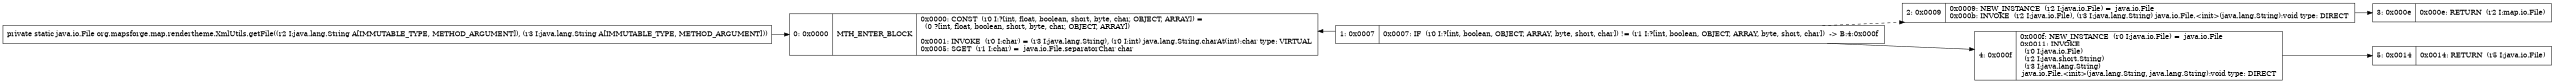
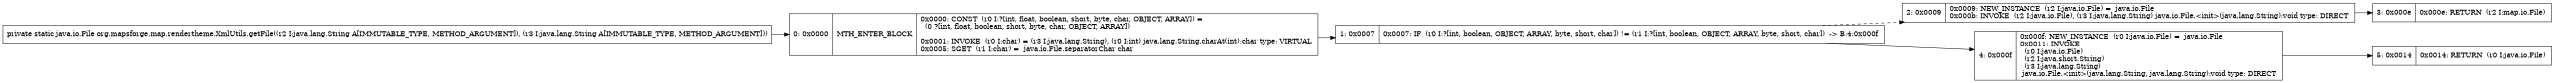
(1329, 31) -> (1324, 38)
(2484, 55) -> (2484, 55)
